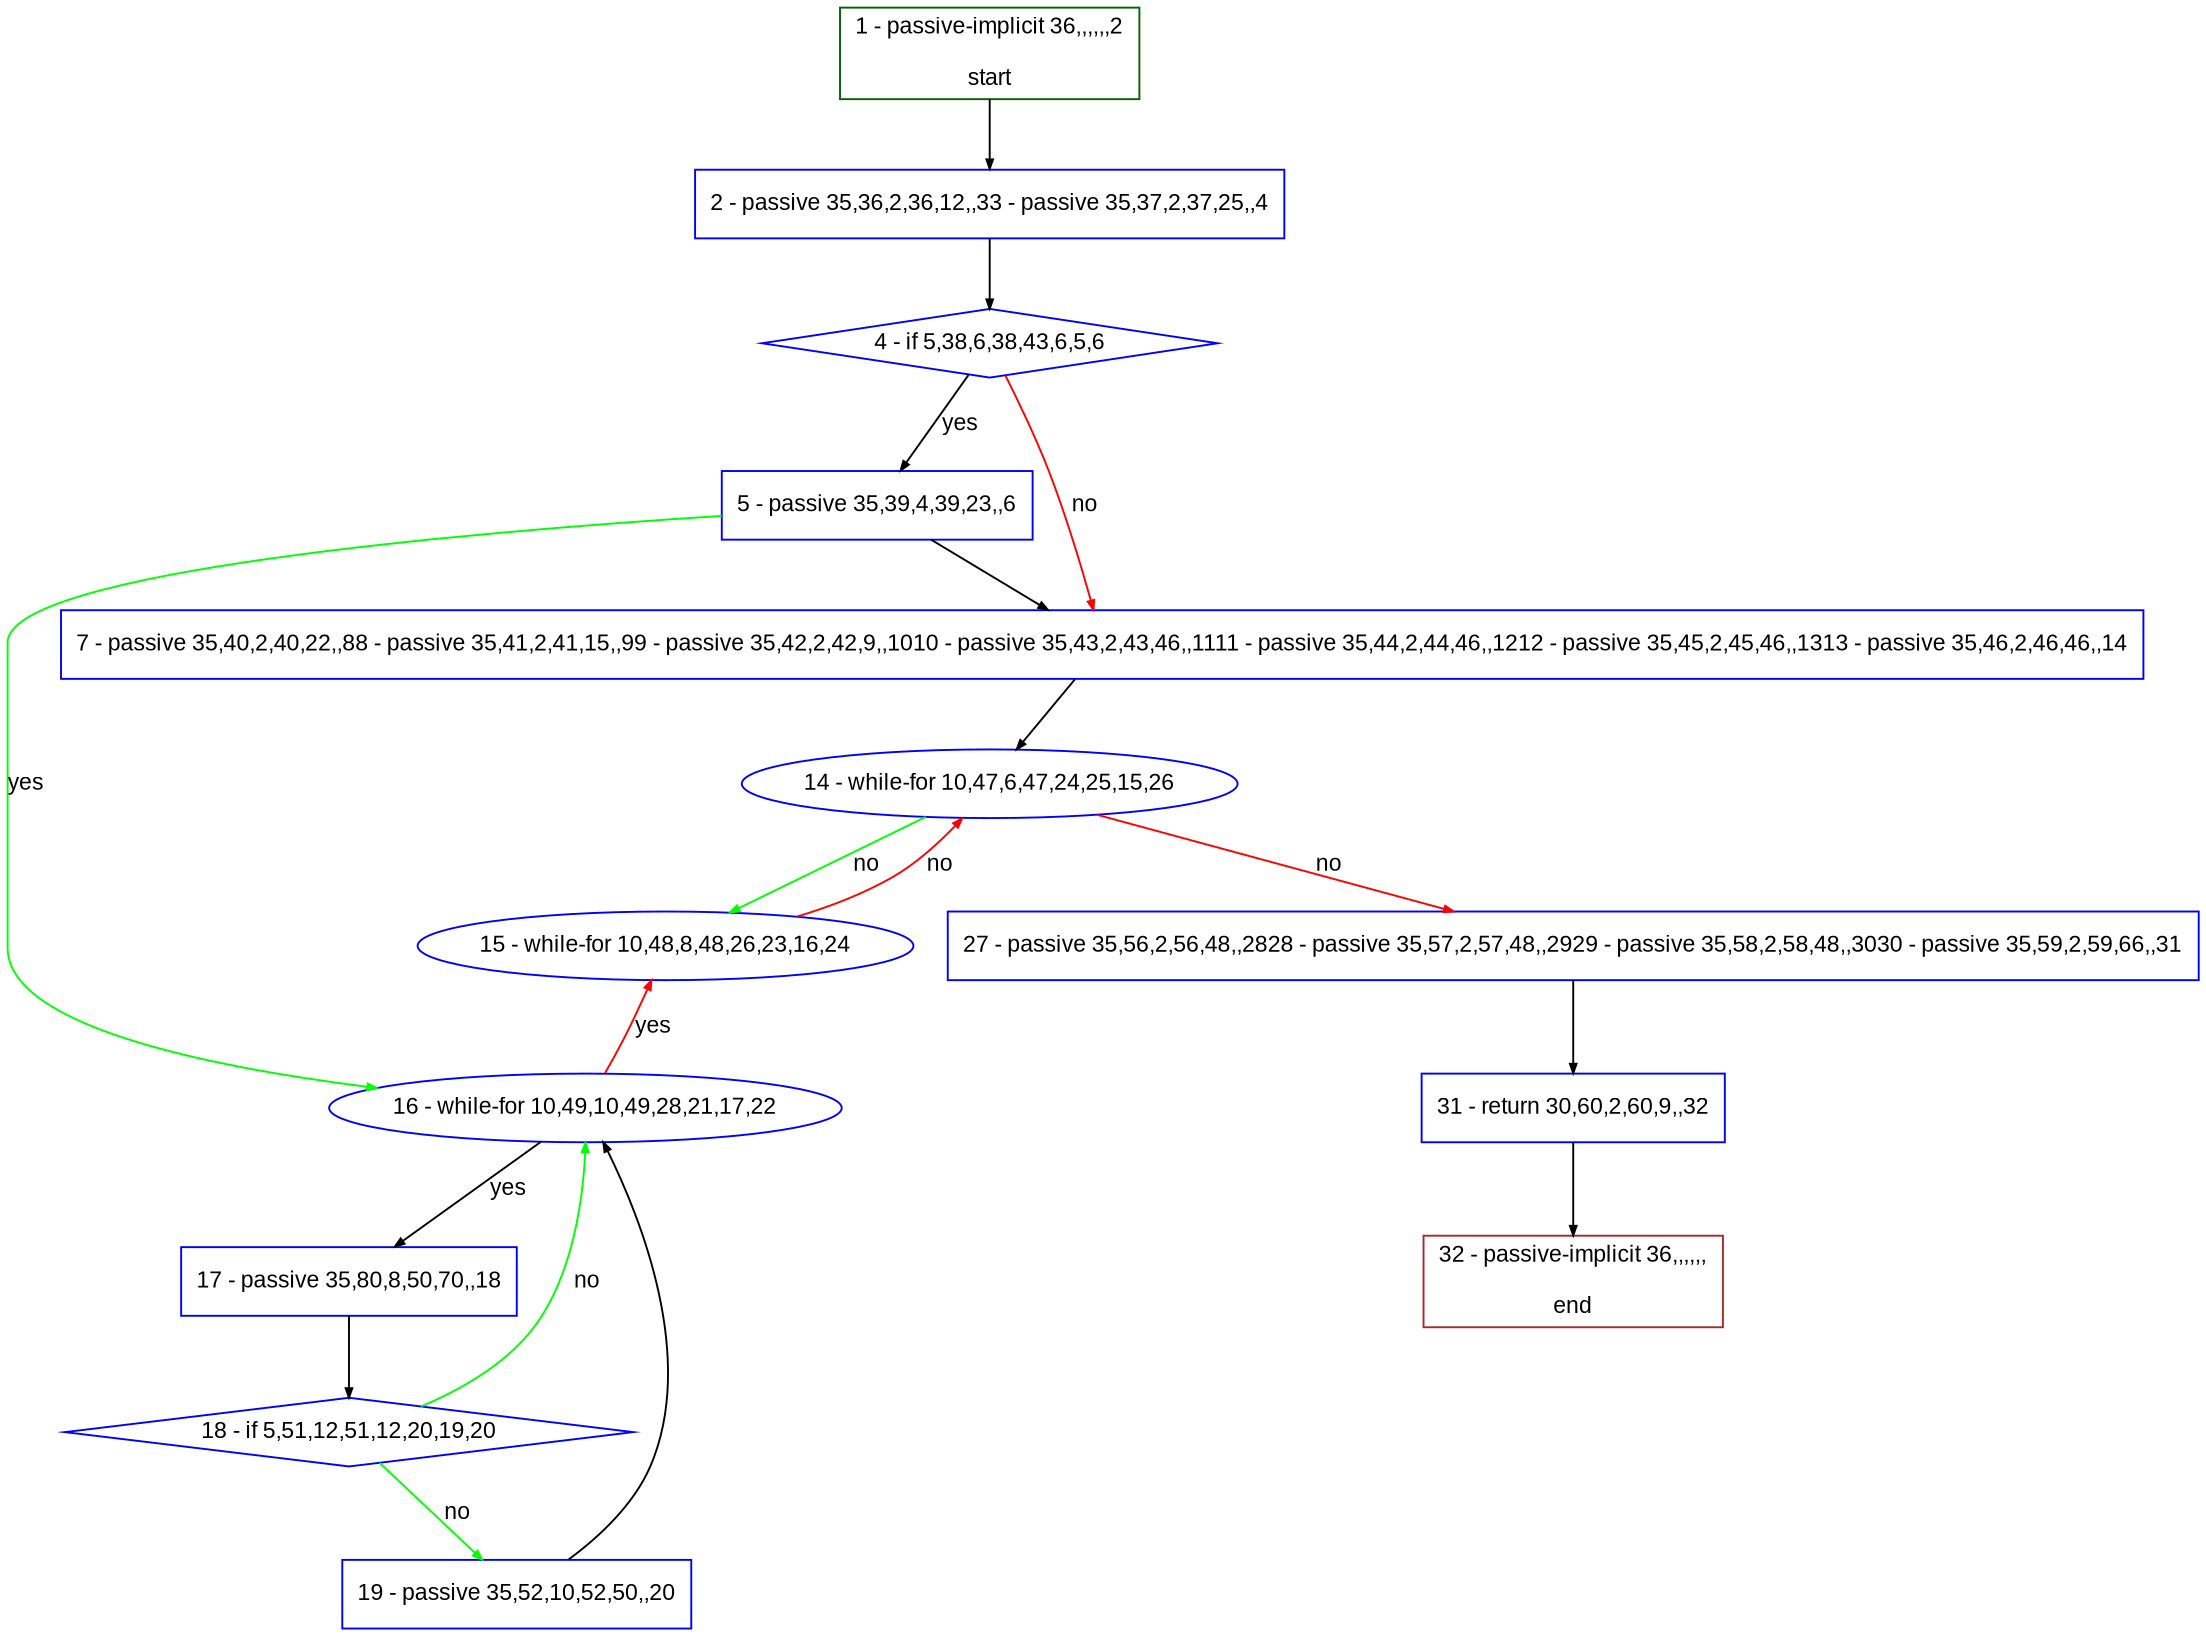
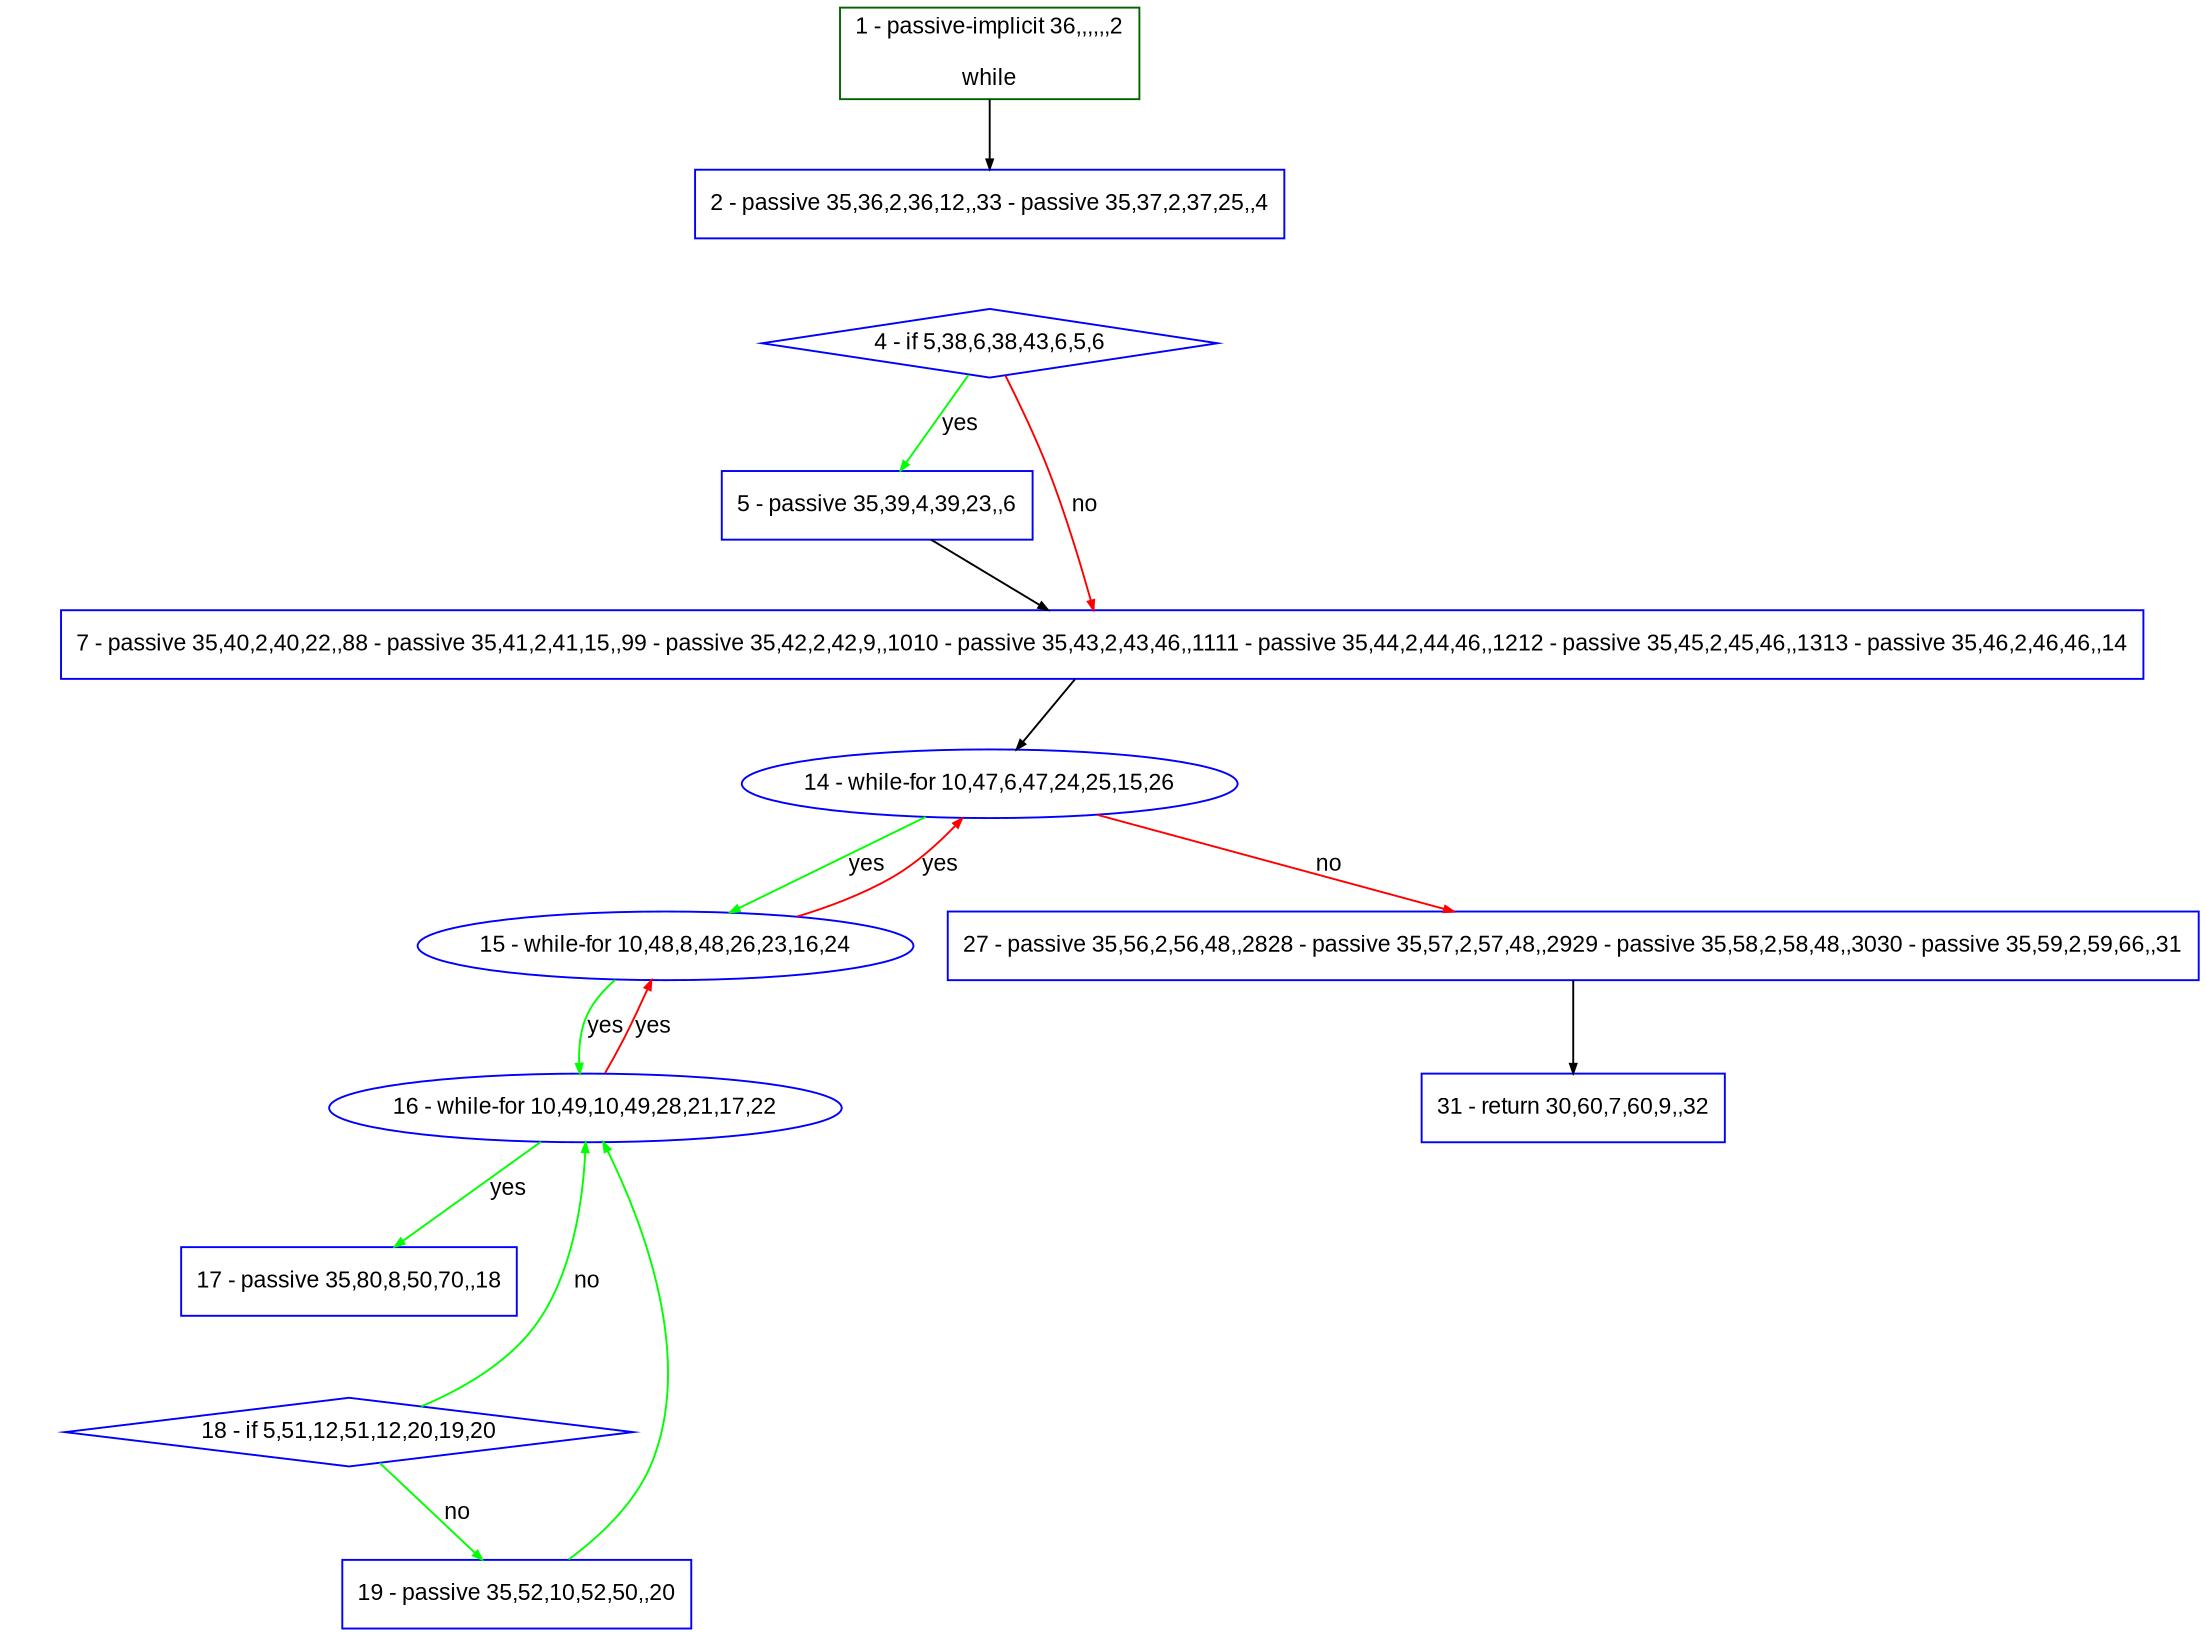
(990, 53) -> (990, 53)
(990, 269) -> none
(937, 419) -> (937, 419)
(16, 632) -> (586, 1017)
(867, 865) -> (867, 865)
(940, 865) -> (940, 865)
(1573, 1108) -> (1573, 1108)
(472, 1191) -> (472, 1191)
(1573, 1281) -> none
(349, 1352) -> none
(667, 1367) -> (667, 1367)
